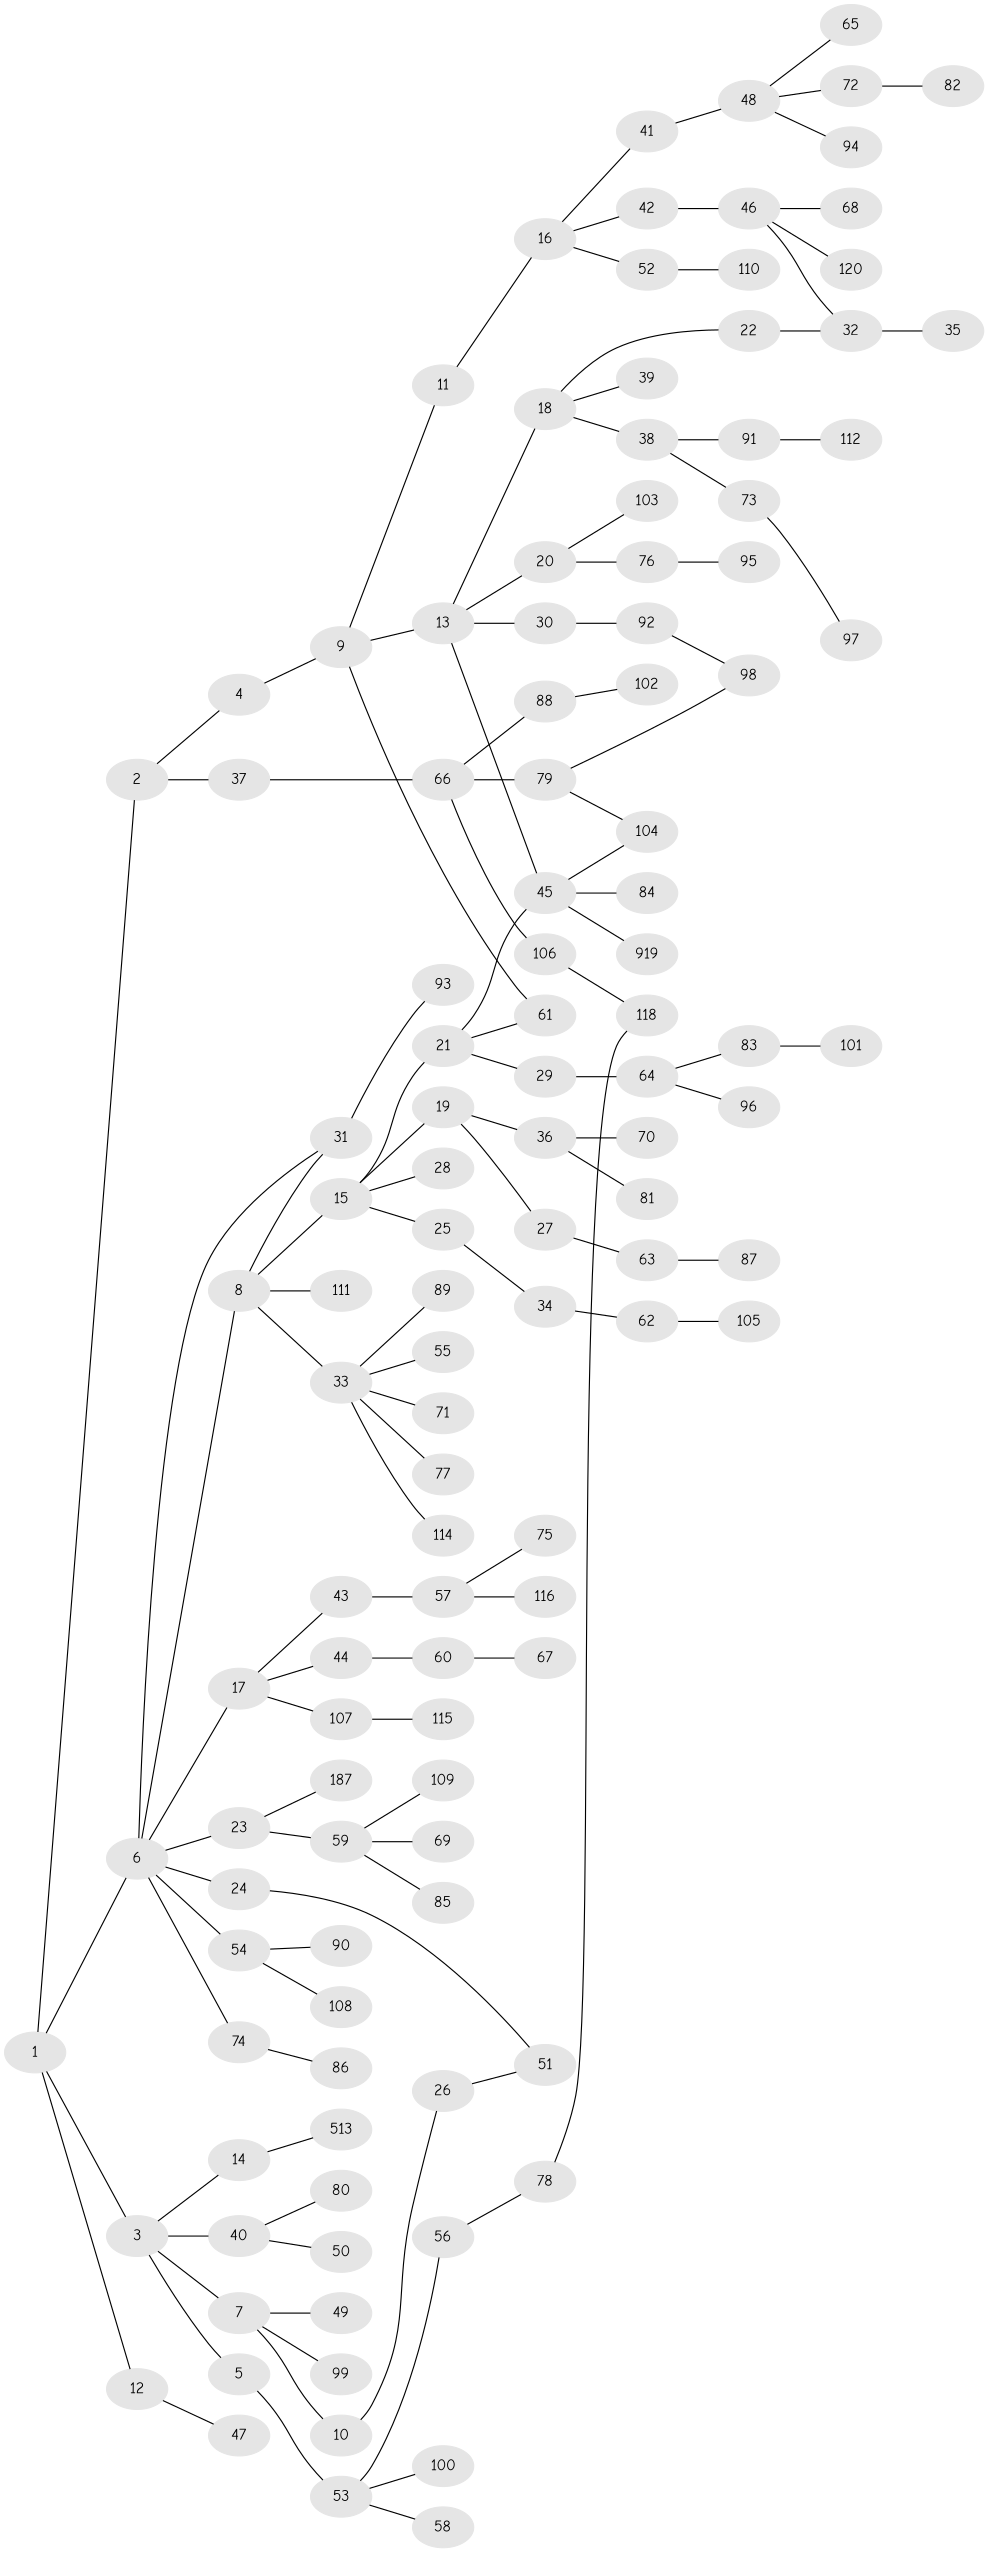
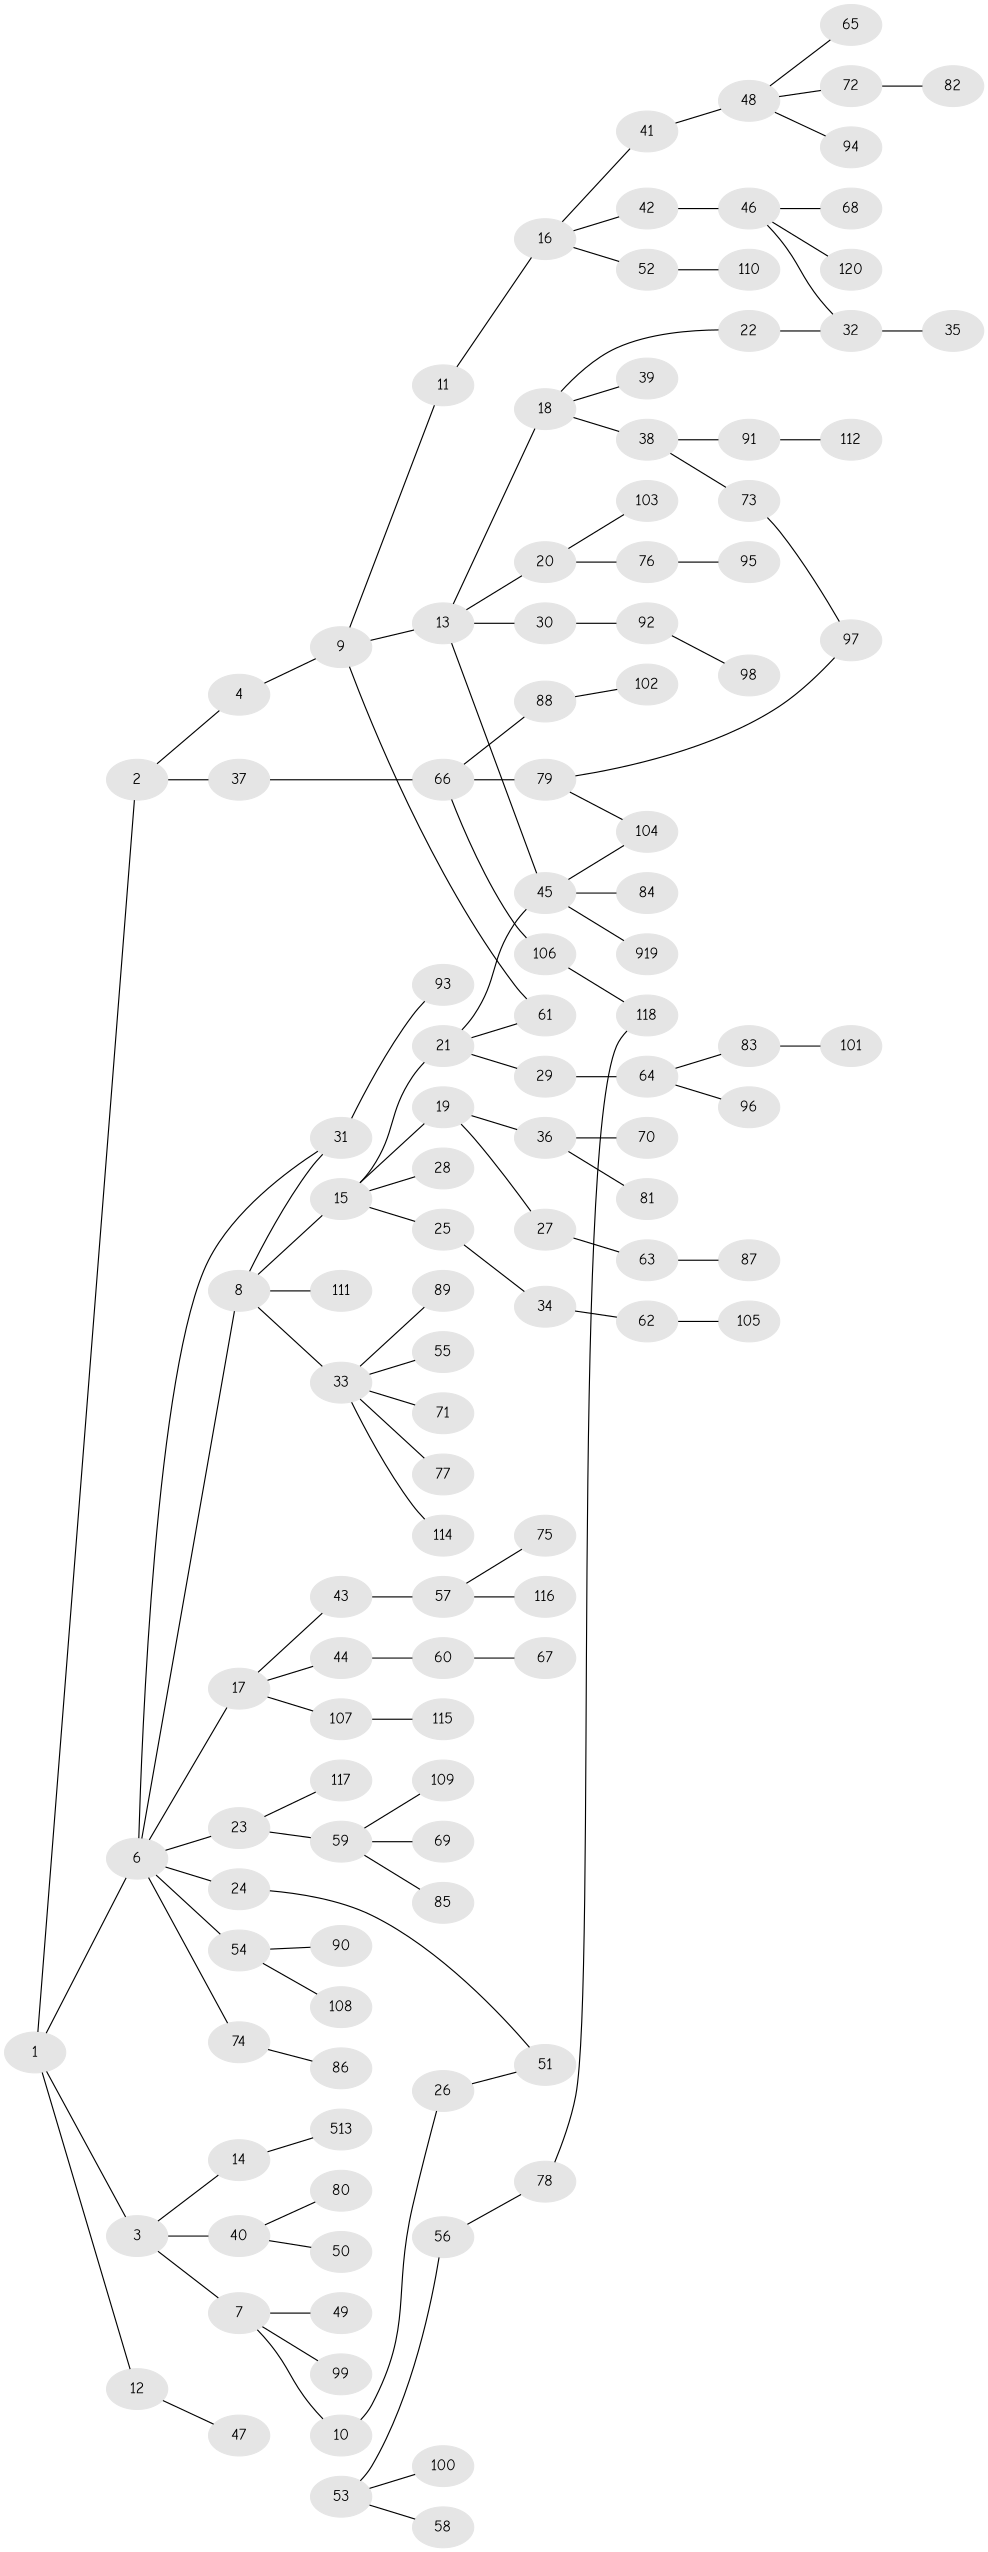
(649, 730) -> (716, 739)
(341, 1780) -> (341, 1780)
(239, 2374) -> none
